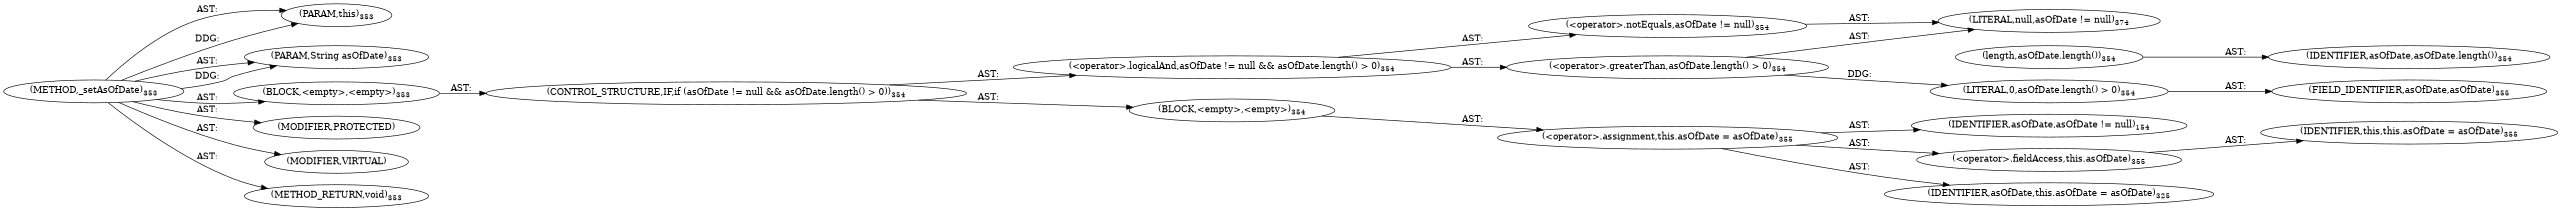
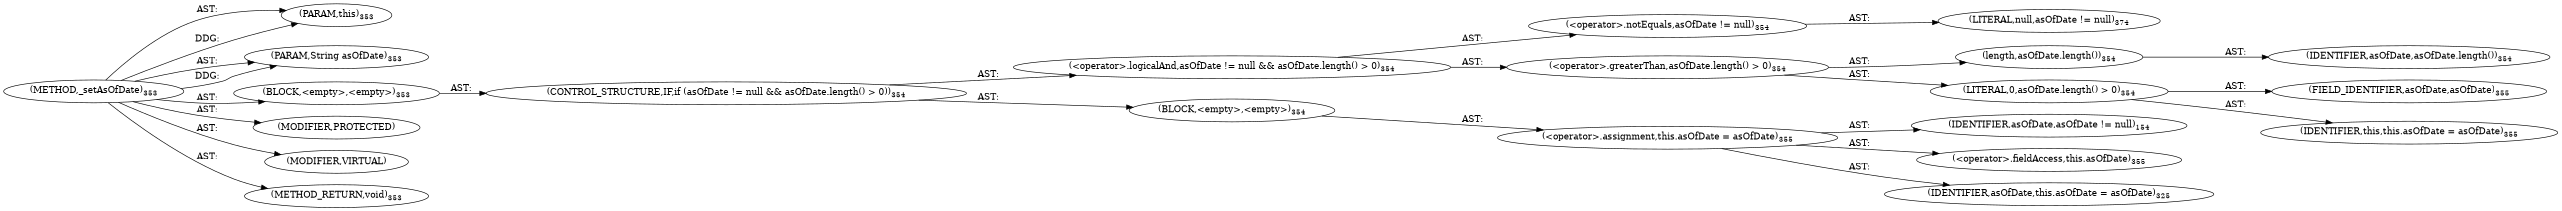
(1857, 43) -> (1894, 66)
(1861, 75) -> (1861, 75)
(2223, 147) -> (2229, 110)
